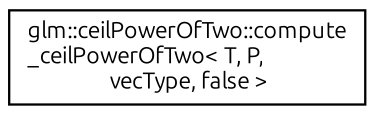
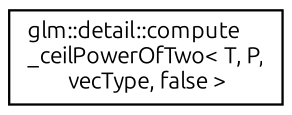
(187, 57) -> (146, 57)
